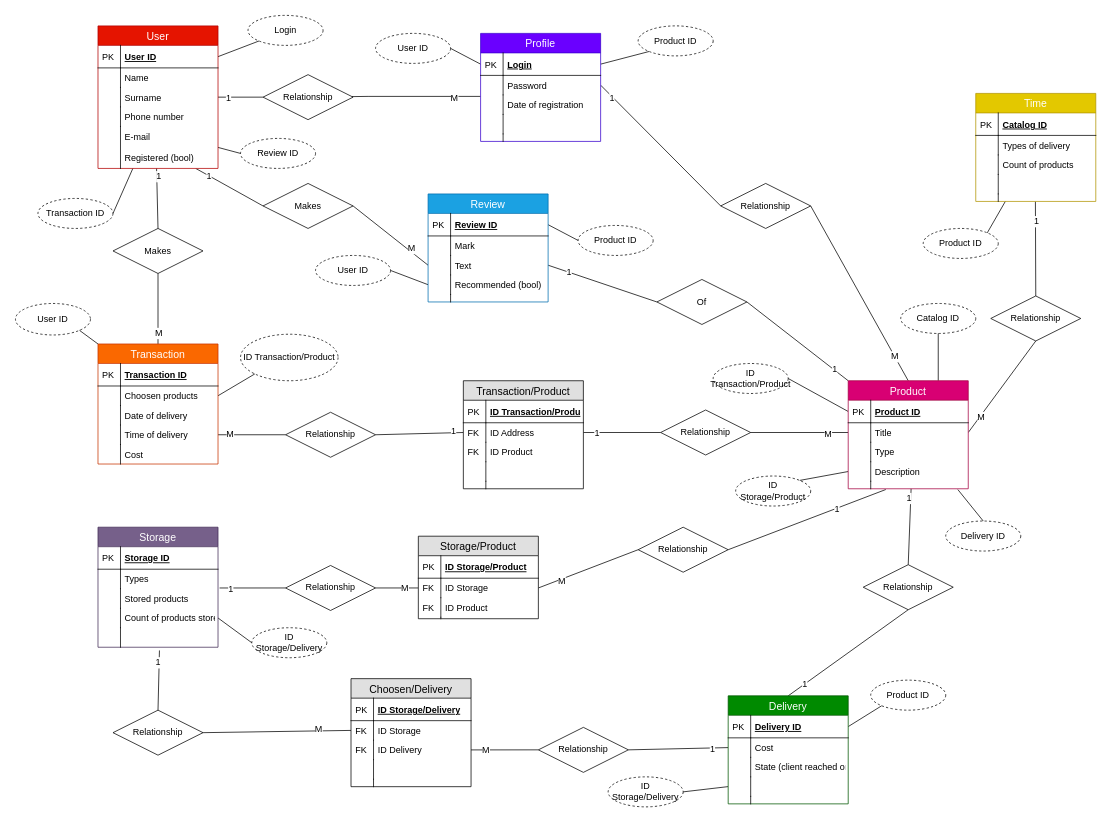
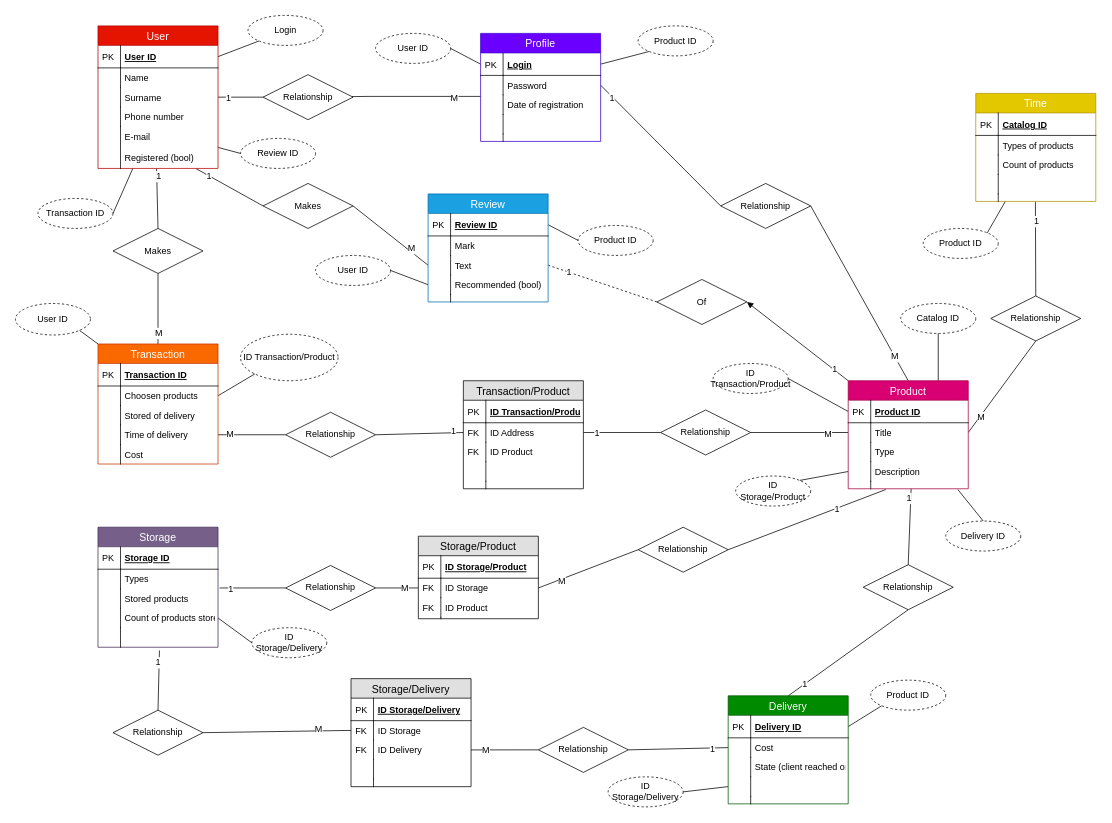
(1040, 146) -> (1043, 146)
(602, 284) -> (602, 284)
(750, 304) -> (752, 306)
(160, 416) -> (165, 416)
(410, 689) -> (410, 689)
